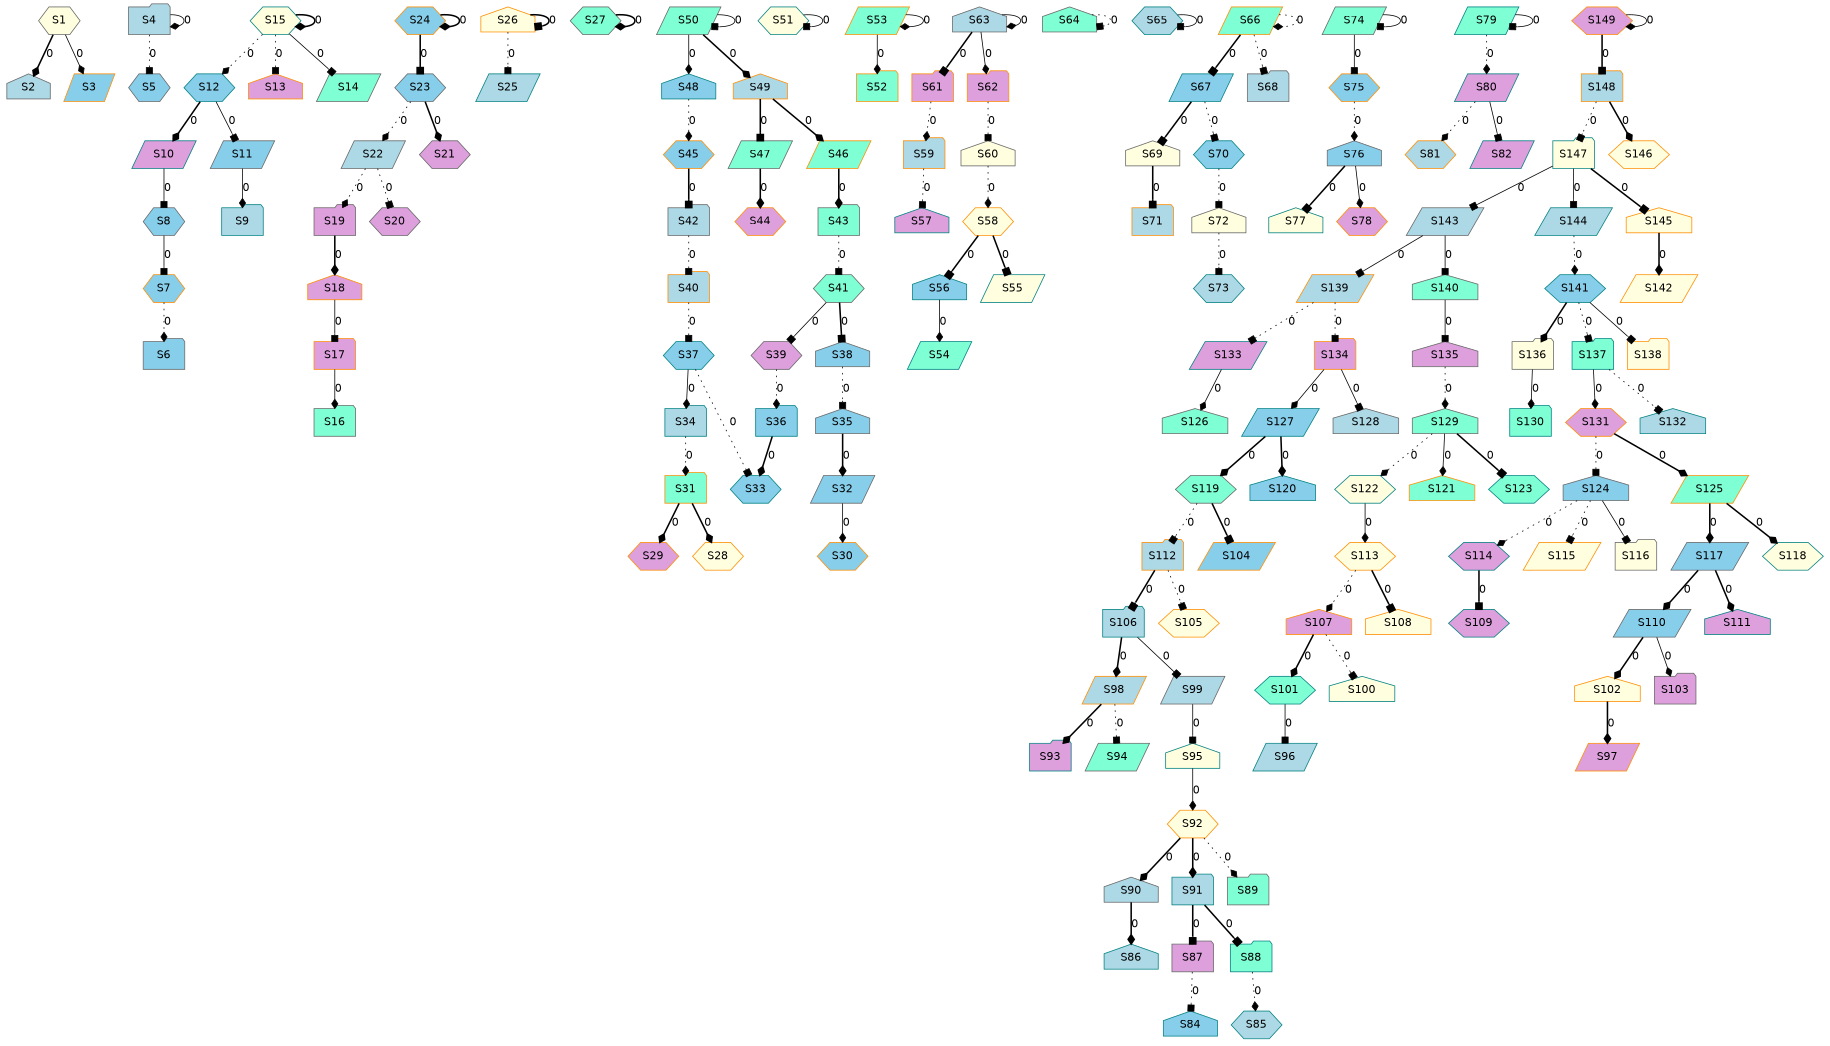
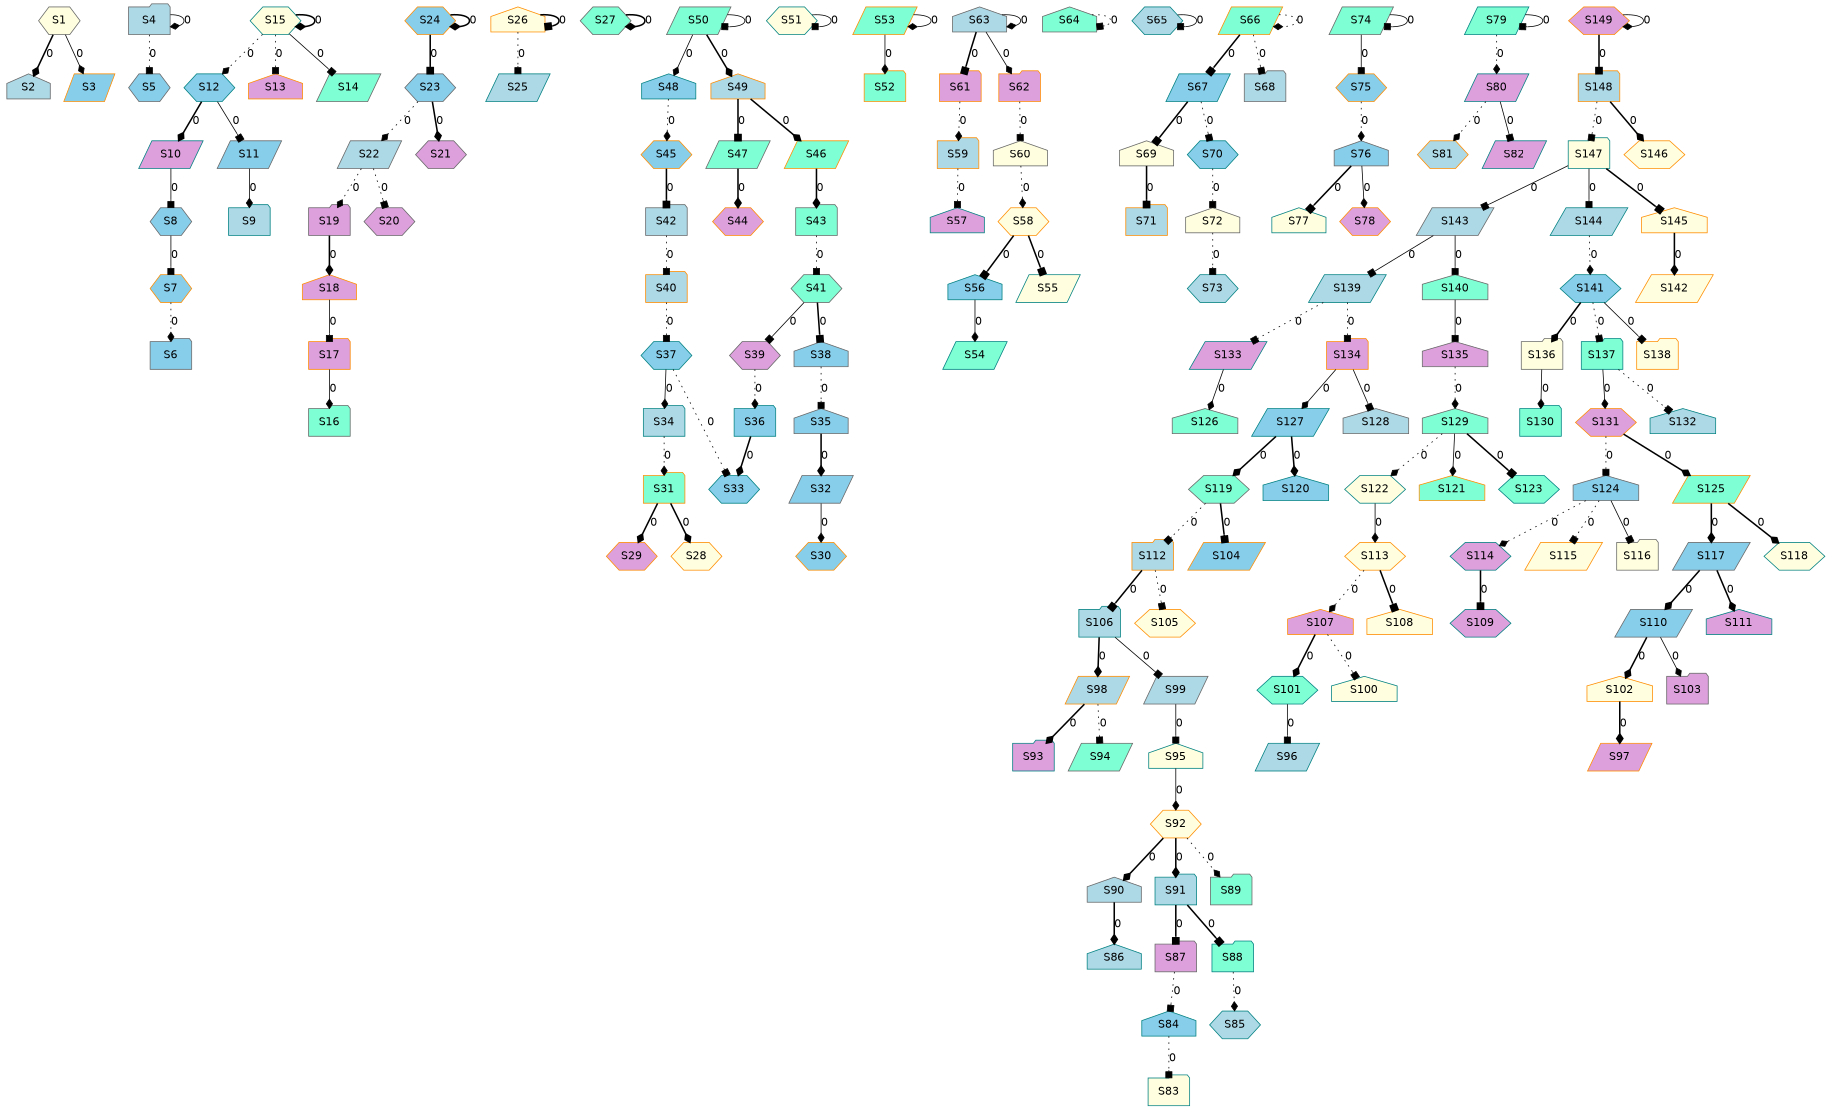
(1335, 289) -> (1347, 289)
none -> (1169, 1092)
